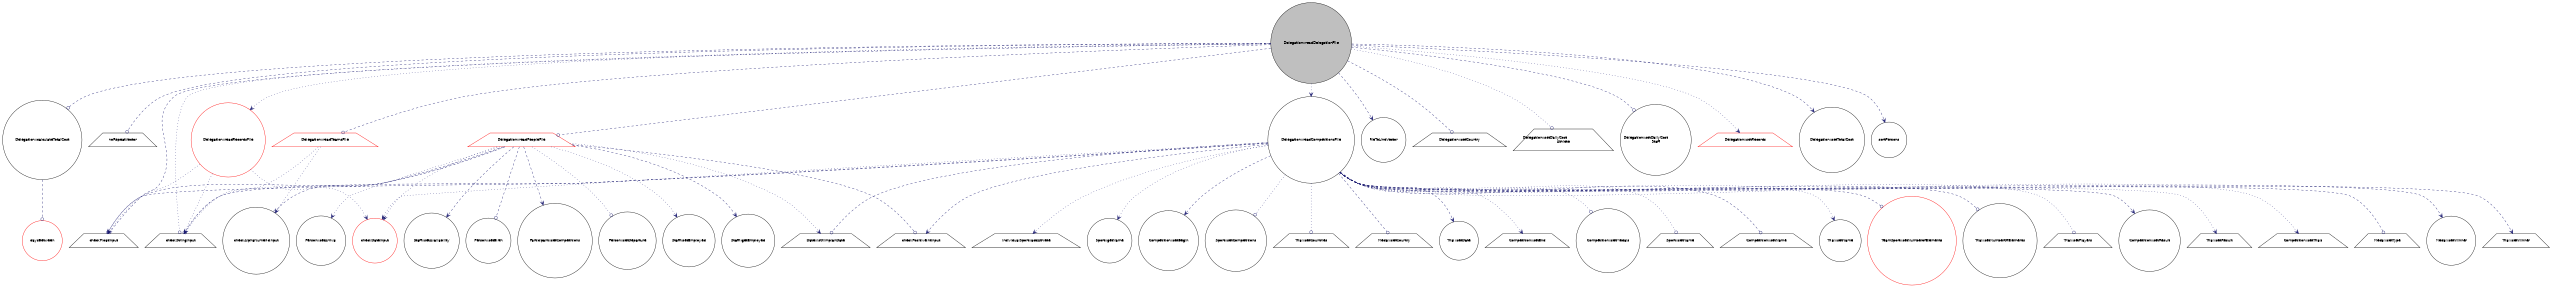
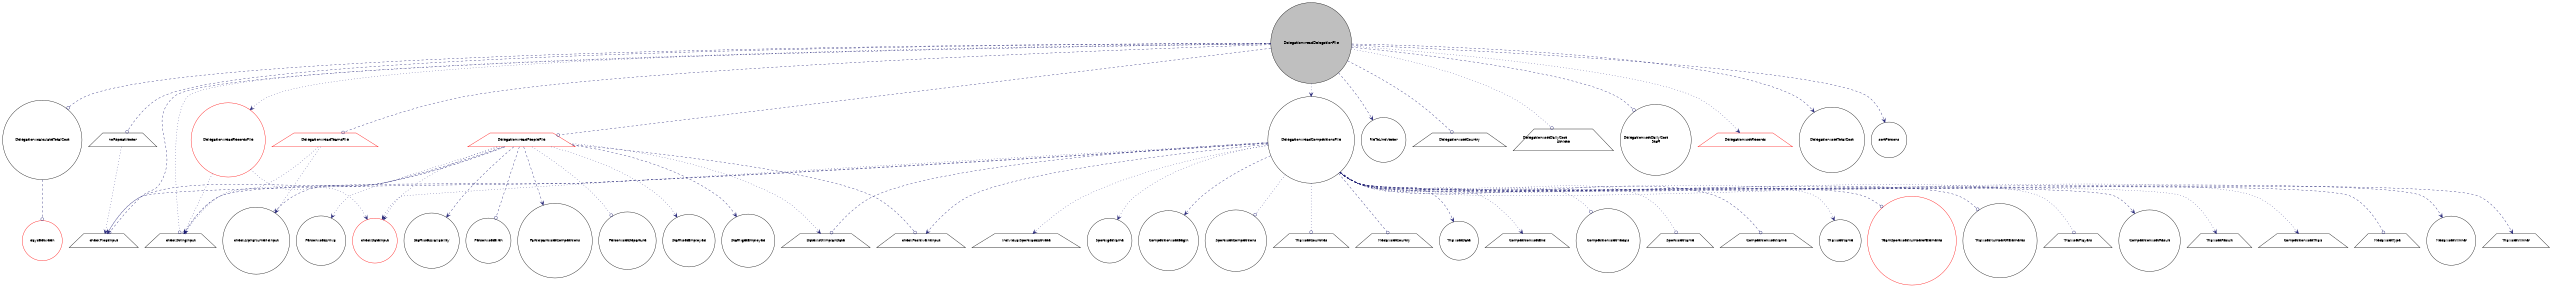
(164, 187) -> (114, 188)
